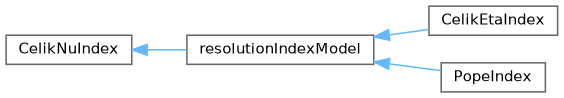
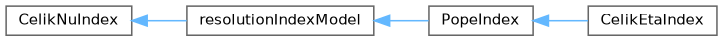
(409, 32) -> (568, 21)
